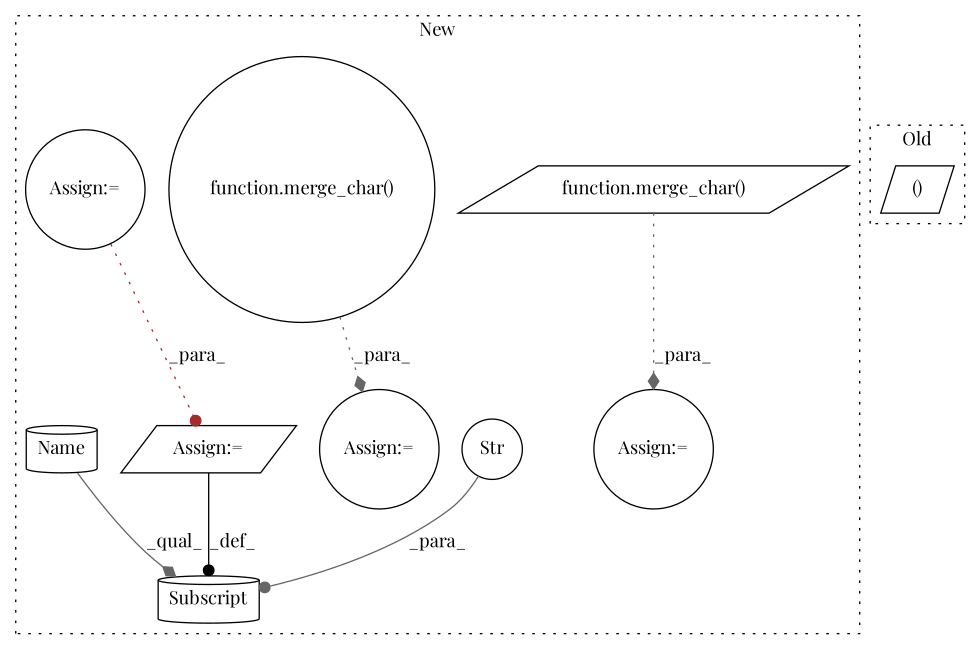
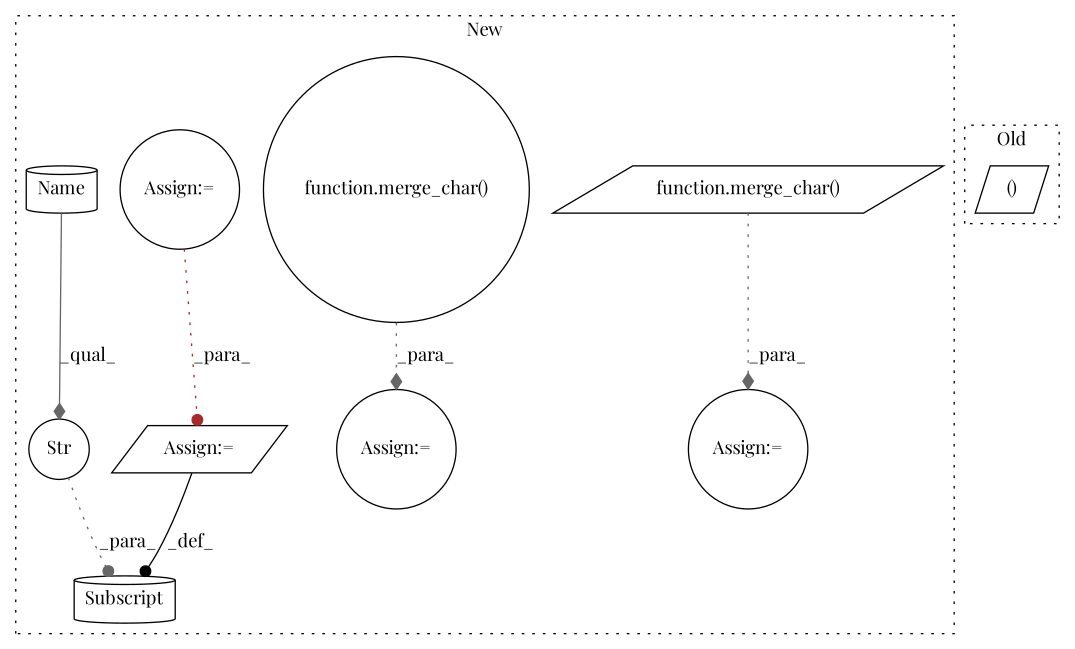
(117, 523) -> (60, 308)
(384, 548) -> (85, 523)
